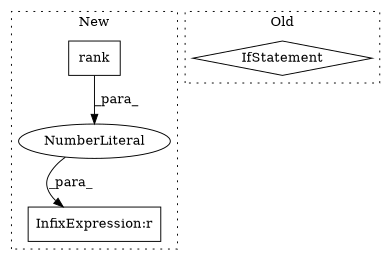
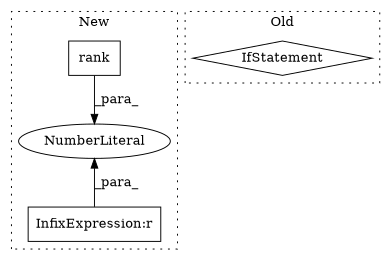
(48, 177) -> (94, 188)
